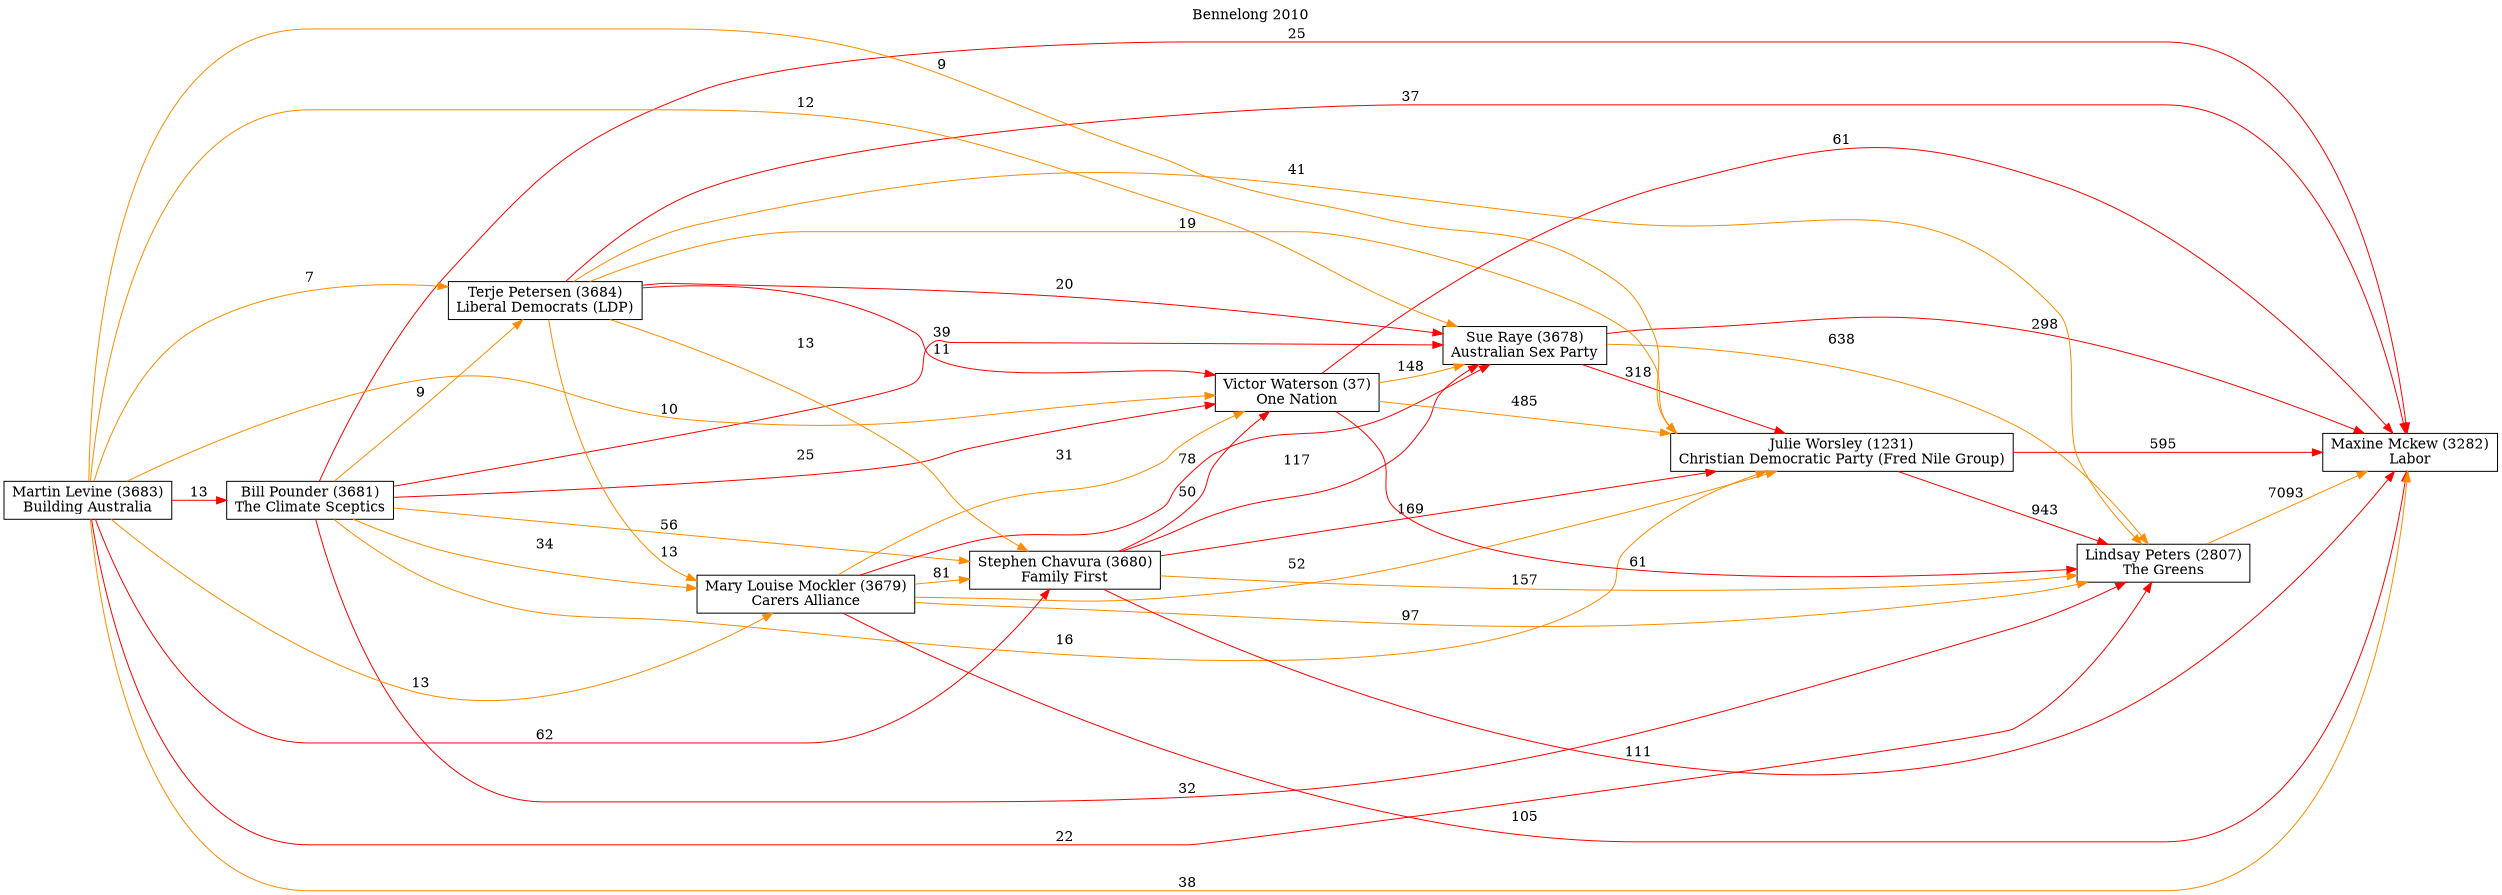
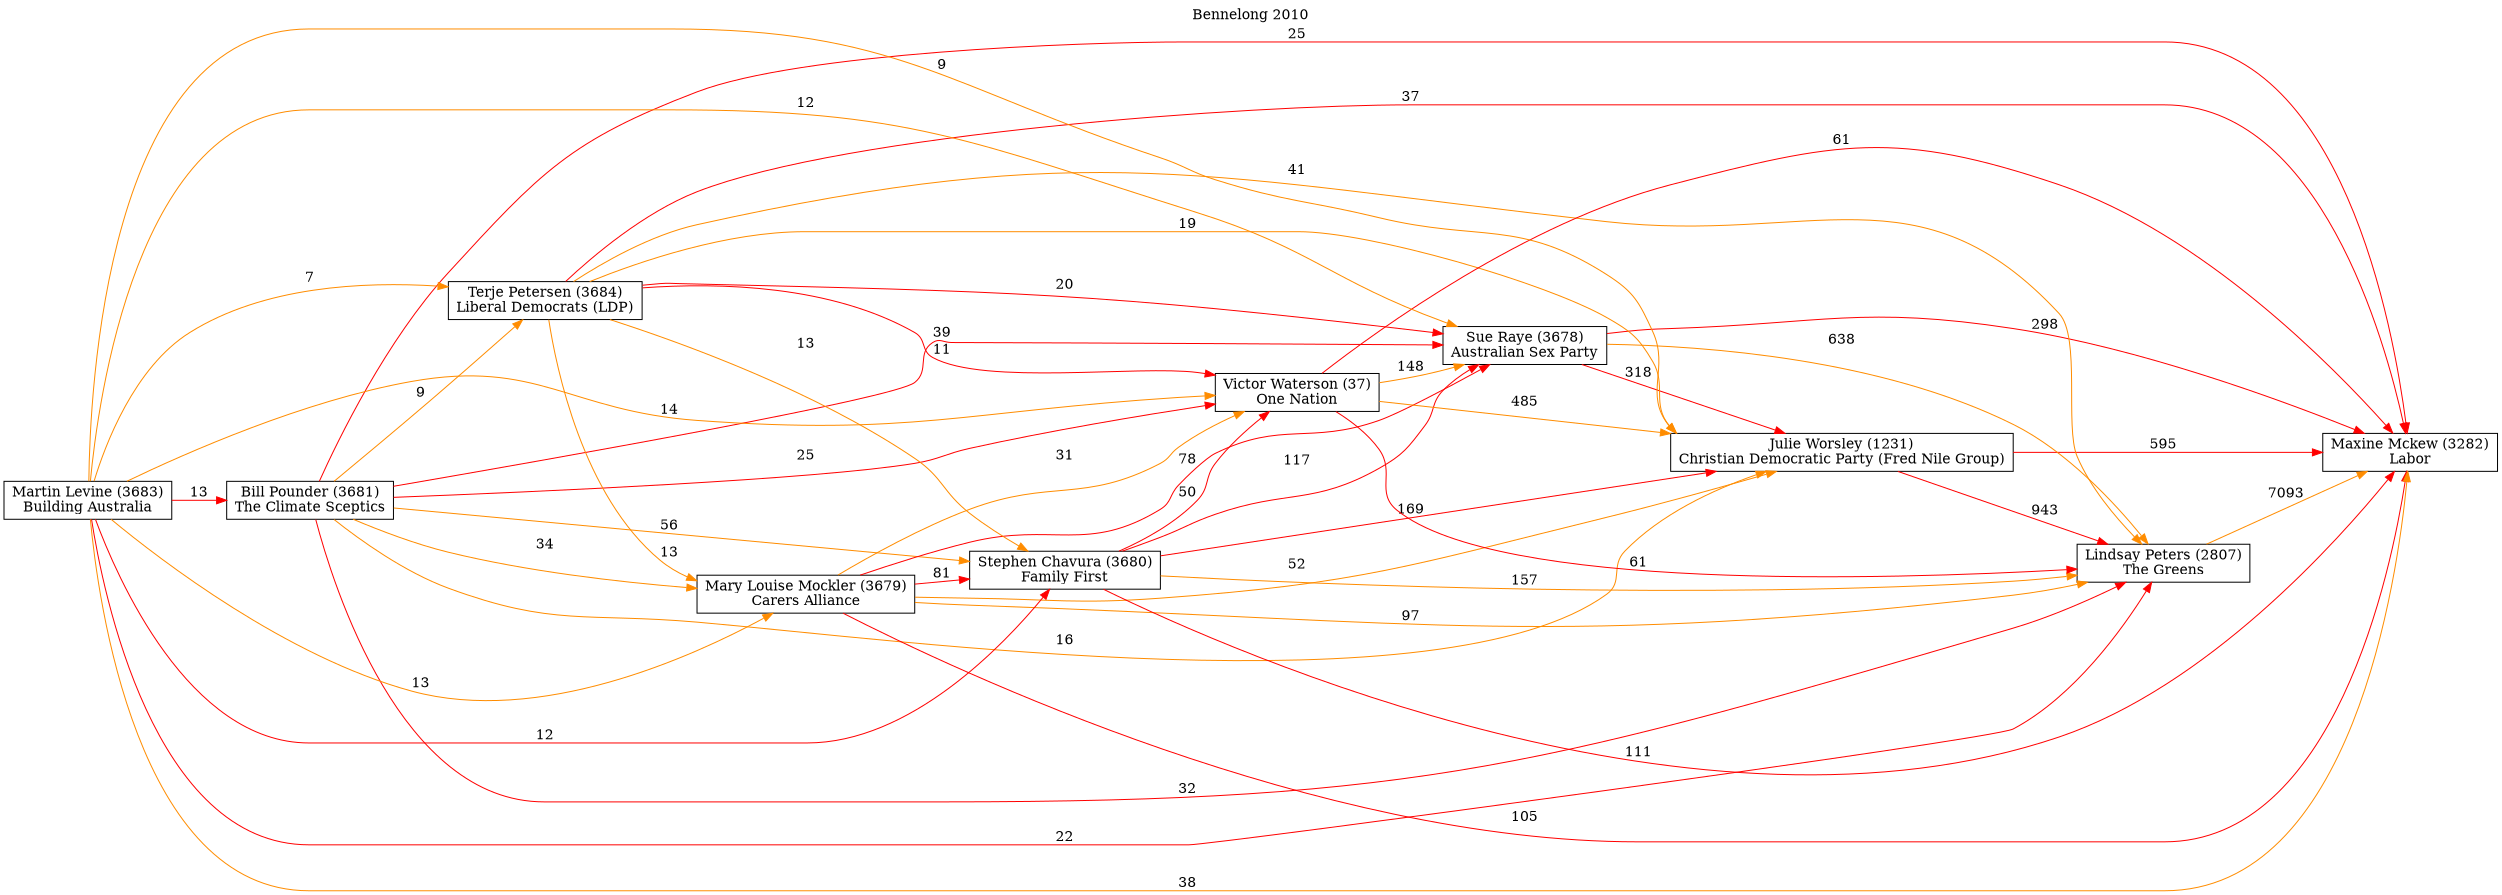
(670, 410) -> (670, 410)
(937, 582) -> (937, 582)
(545, 735) -> (545, 735)
